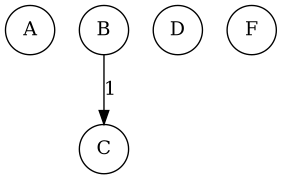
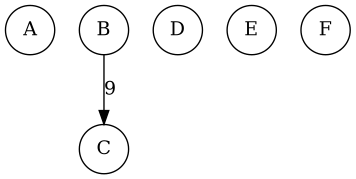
none -> (252, 30)
(111, 90) -> (111, 90)
